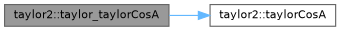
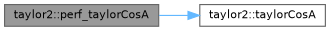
(87, 15) -> (82, 15)
